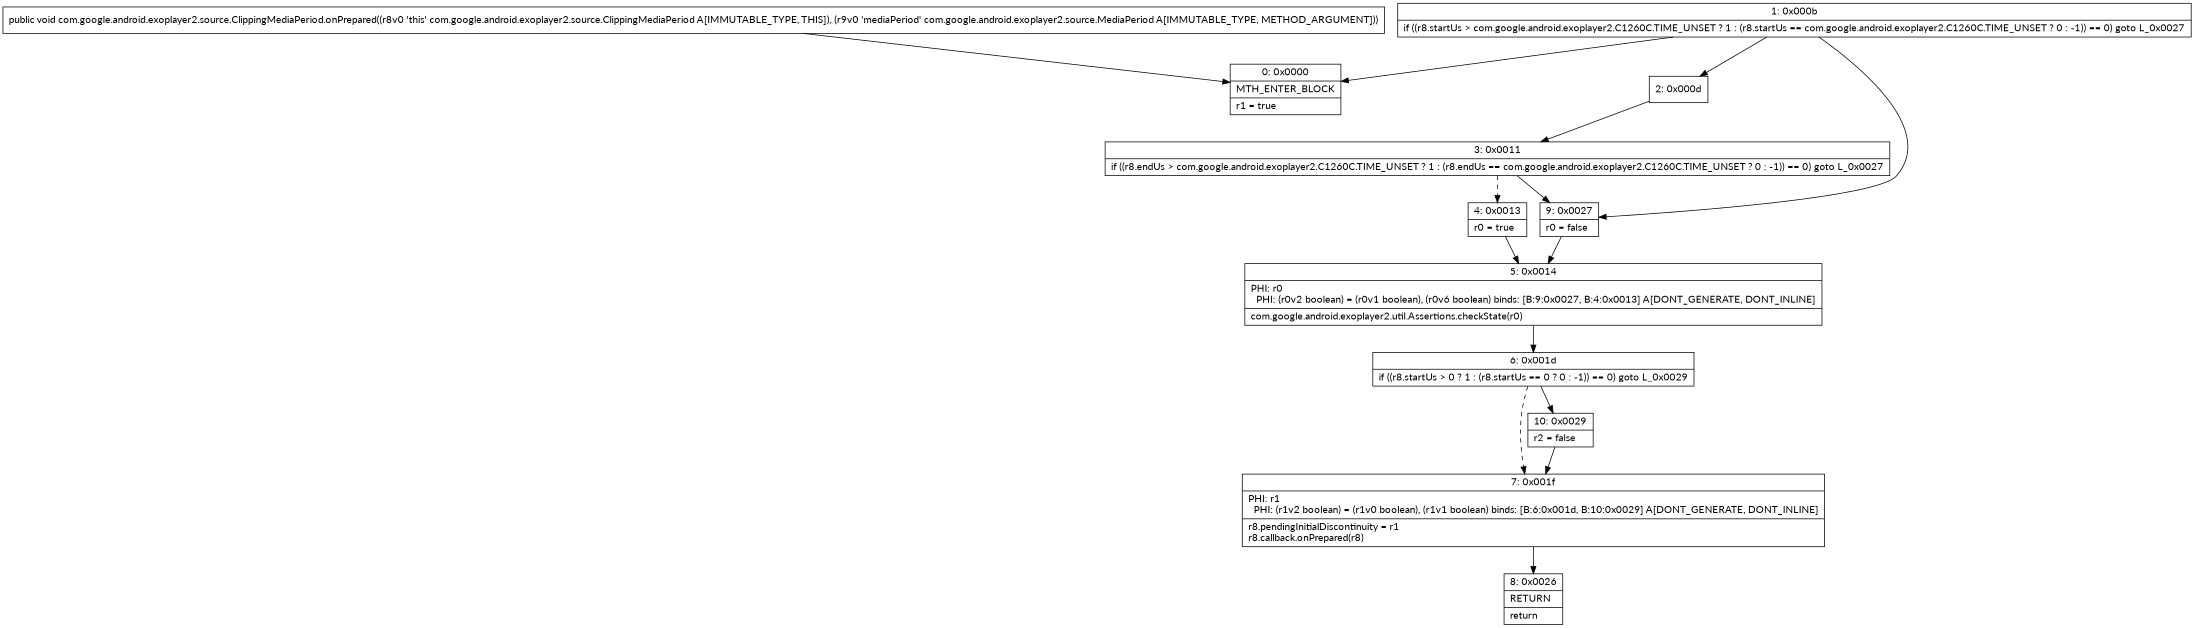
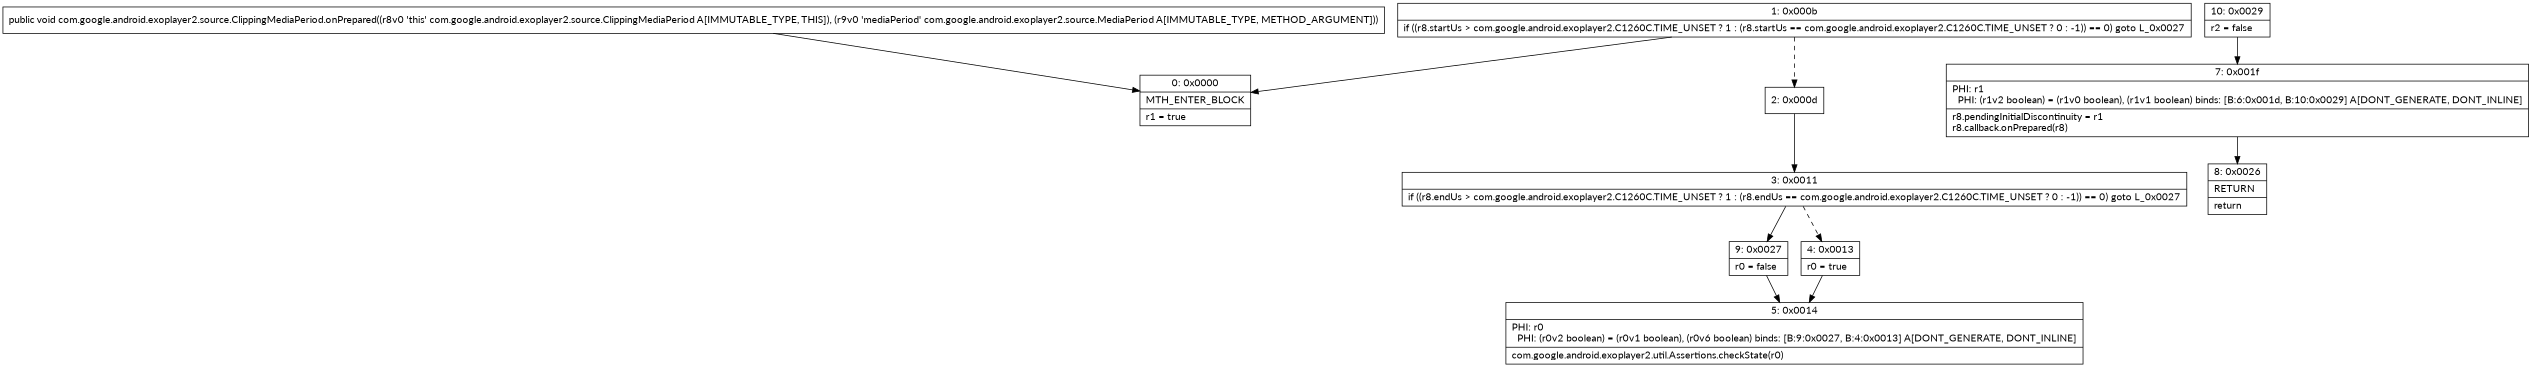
(1737, 55) -> (1794, 58)
(1841, 193) -> none
(1533, 369) -> none
